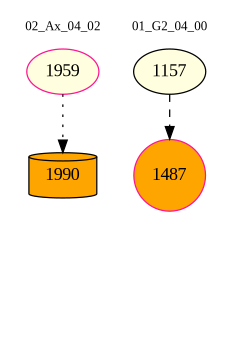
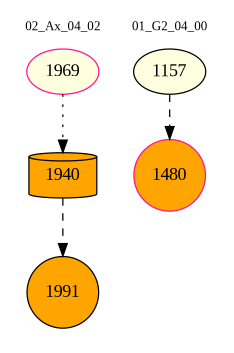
(63, 72) -> (63, 72)
(63, 175) -> (63, 175)
(170, 175) -> (170, 175)
none -> (63, 292)
